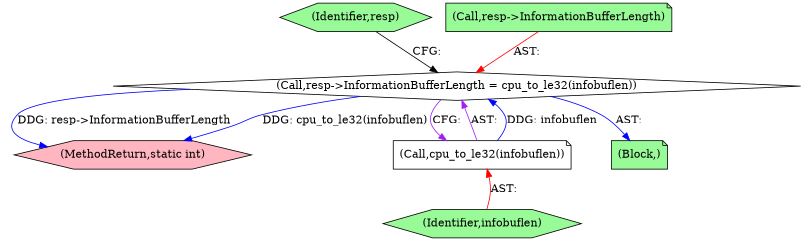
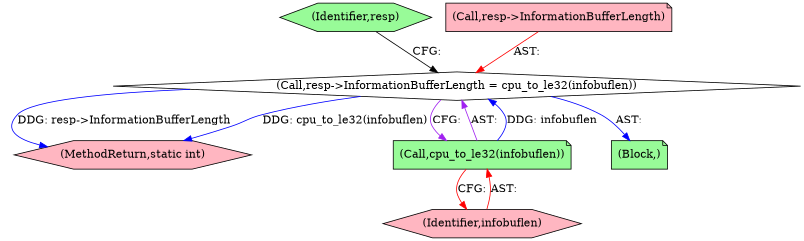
(559, 17) -> (559, 17)
(482, 155) -> (482, 155)
none -> (457, 185)
(482, 224) -> (482, 224)
